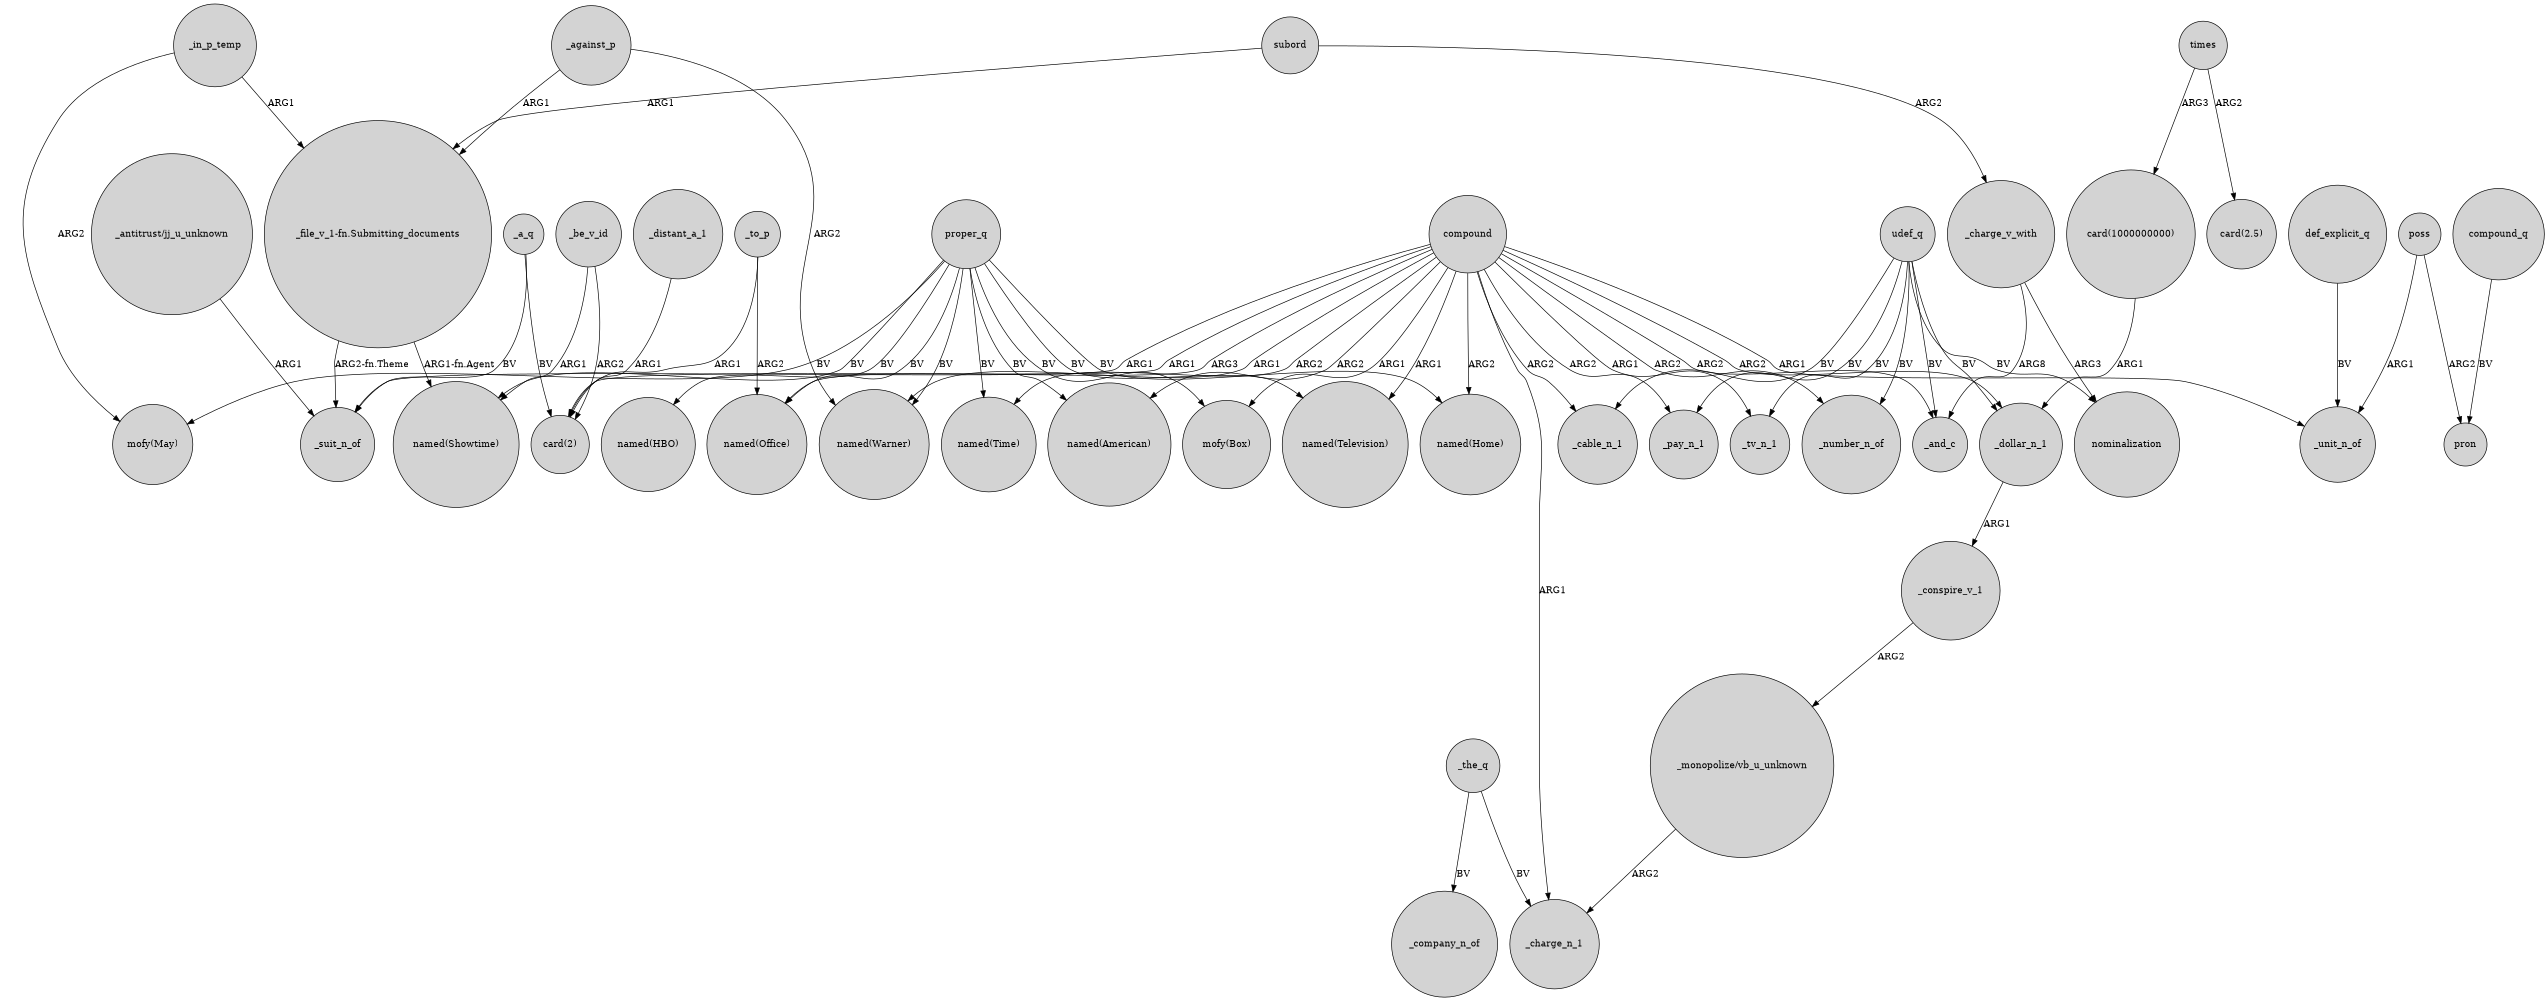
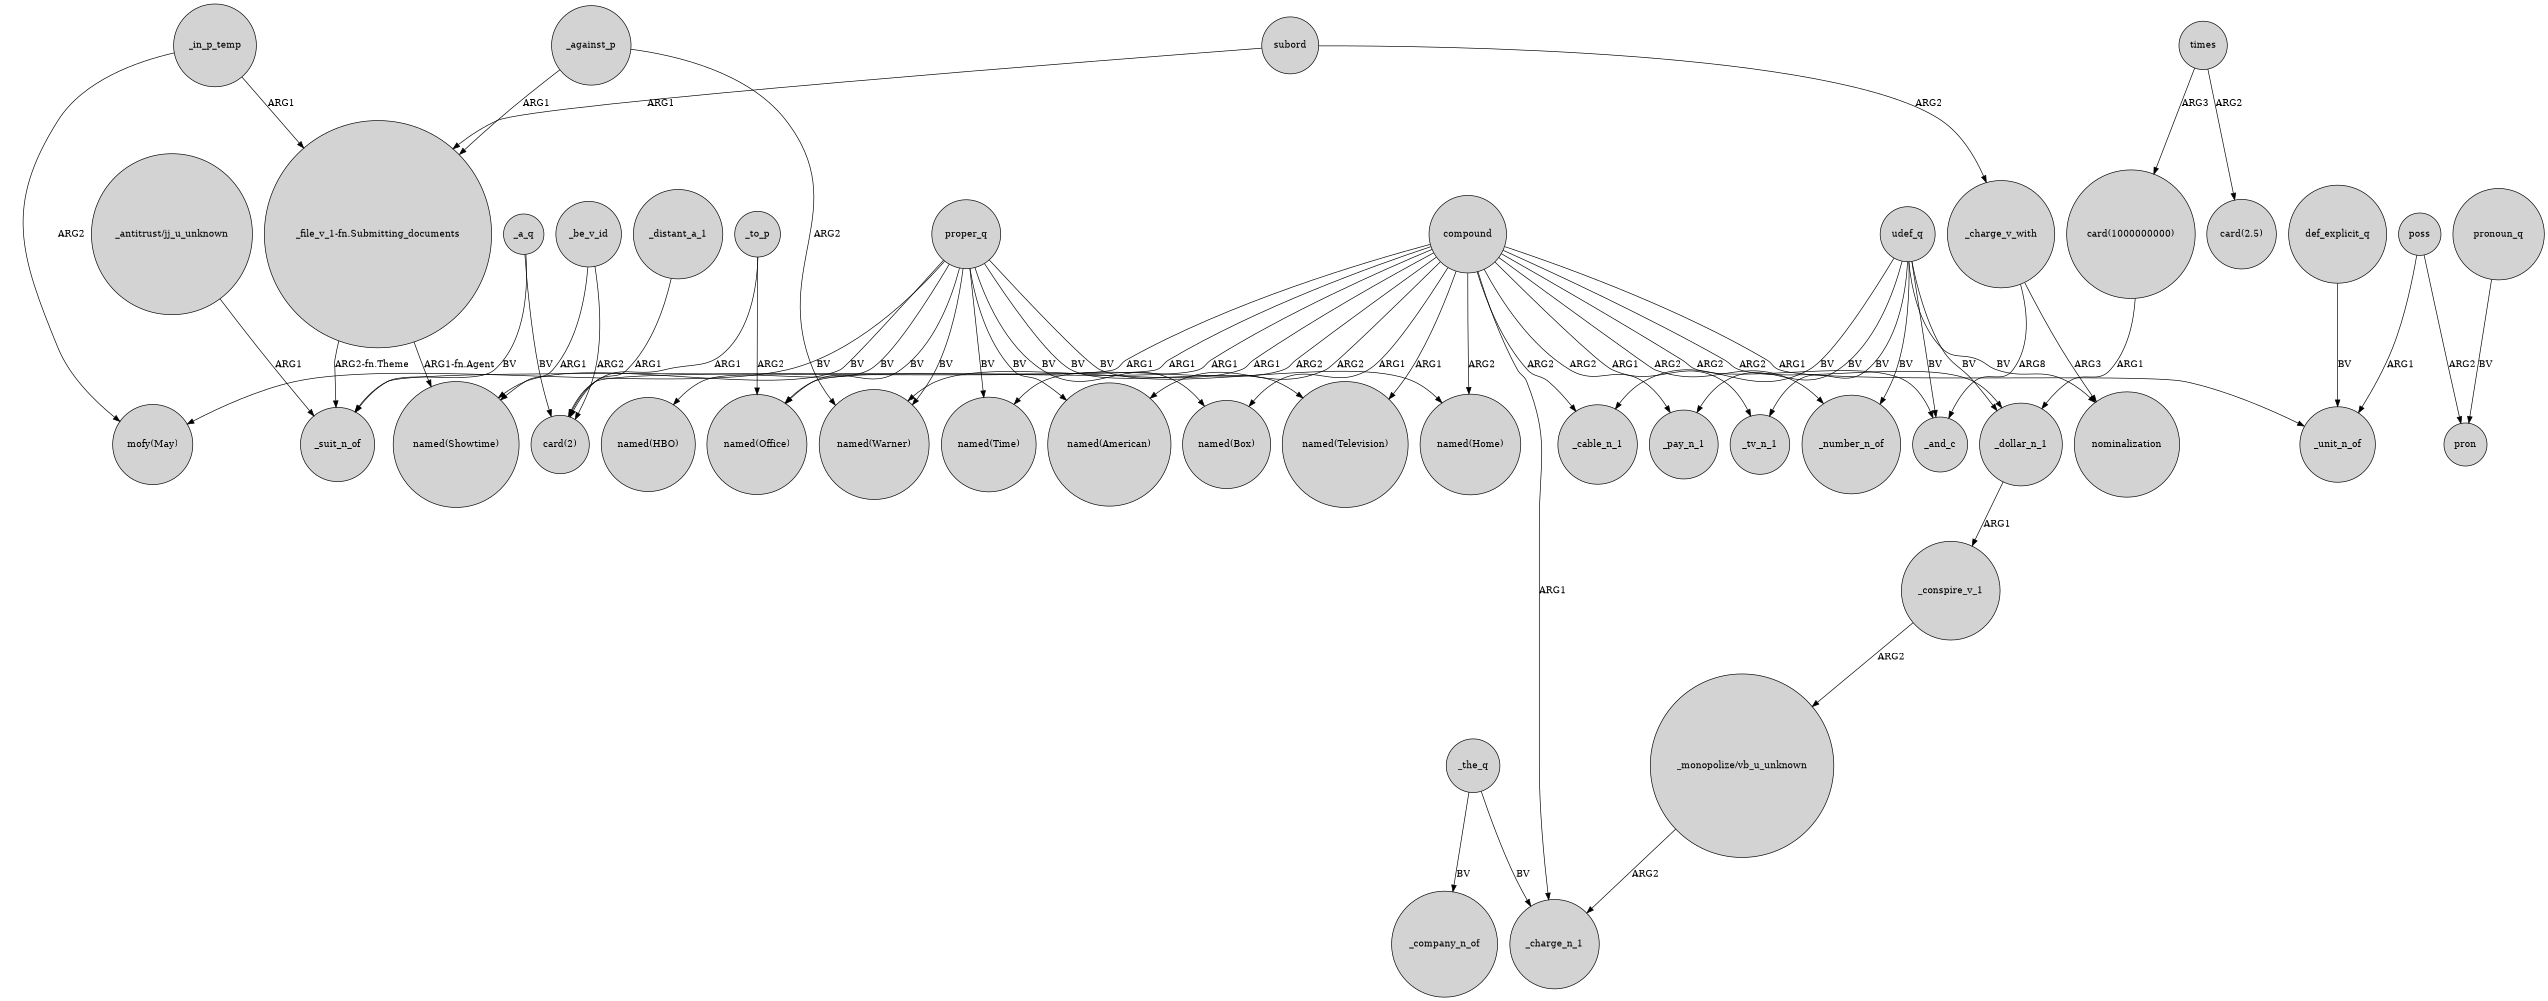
(2499, 234) -> (2499, 234)
(1225, 365) -> (1225, 365)
(1227, 445) -> (1227, 445)
